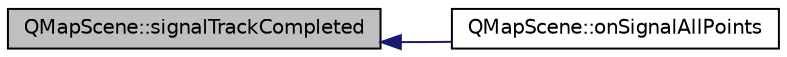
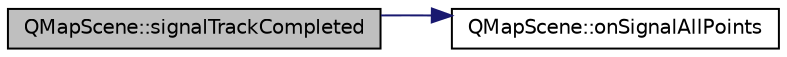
(426, 42) -> (406, 15)
